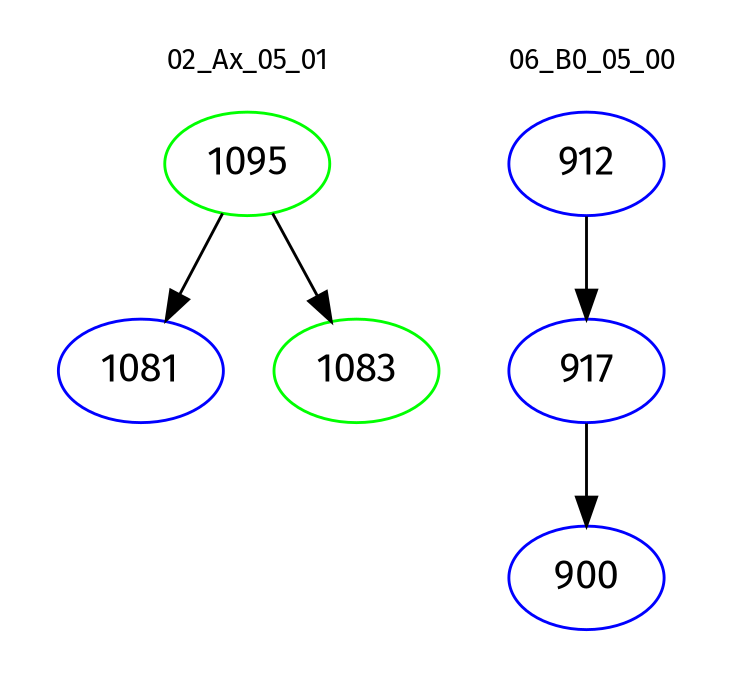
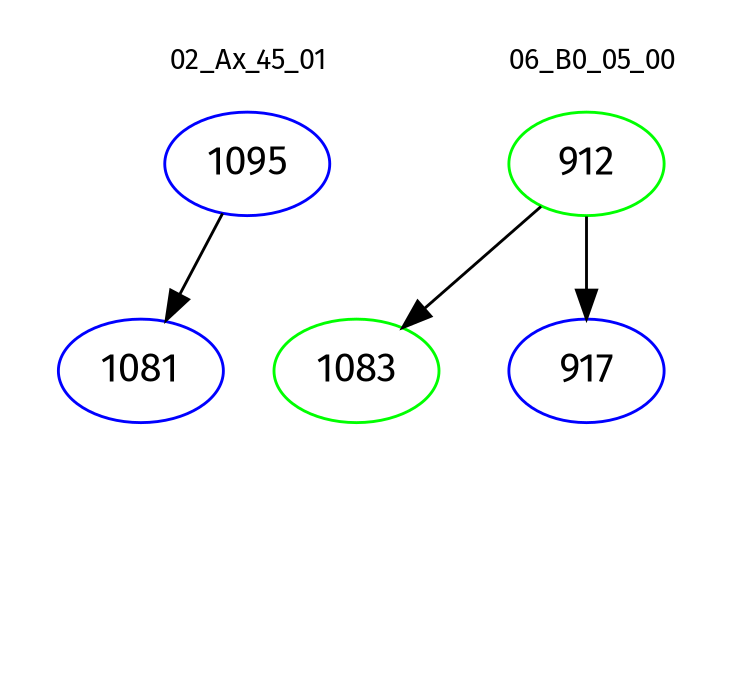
(249, 62) -> (249, 62)
(247, 164) -> (247, 164)
(586, 164) -> (586, 164)
(295, 254) -> (503, 240)
(586, 578) -> none
